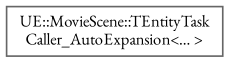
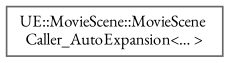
(115, 31) -> (115, 31)
